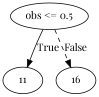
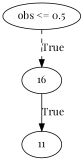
(36, 45) -> (42, 109)
(76, 48) -> (53, 48)
